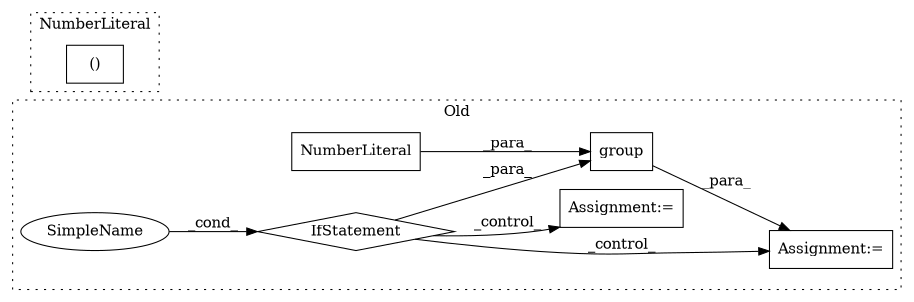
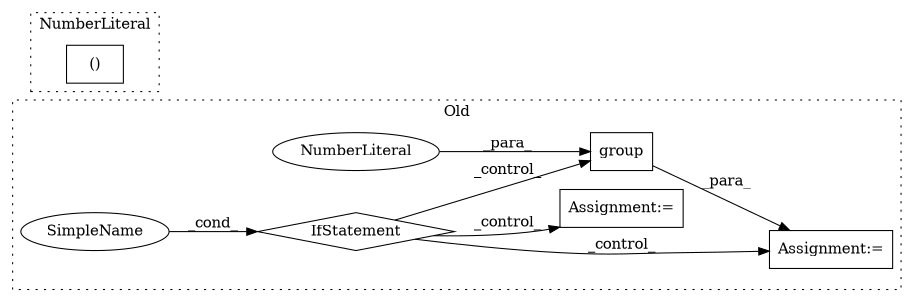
(356, 152) -> (356, 152)
(507, 170) -> (507, 170)
